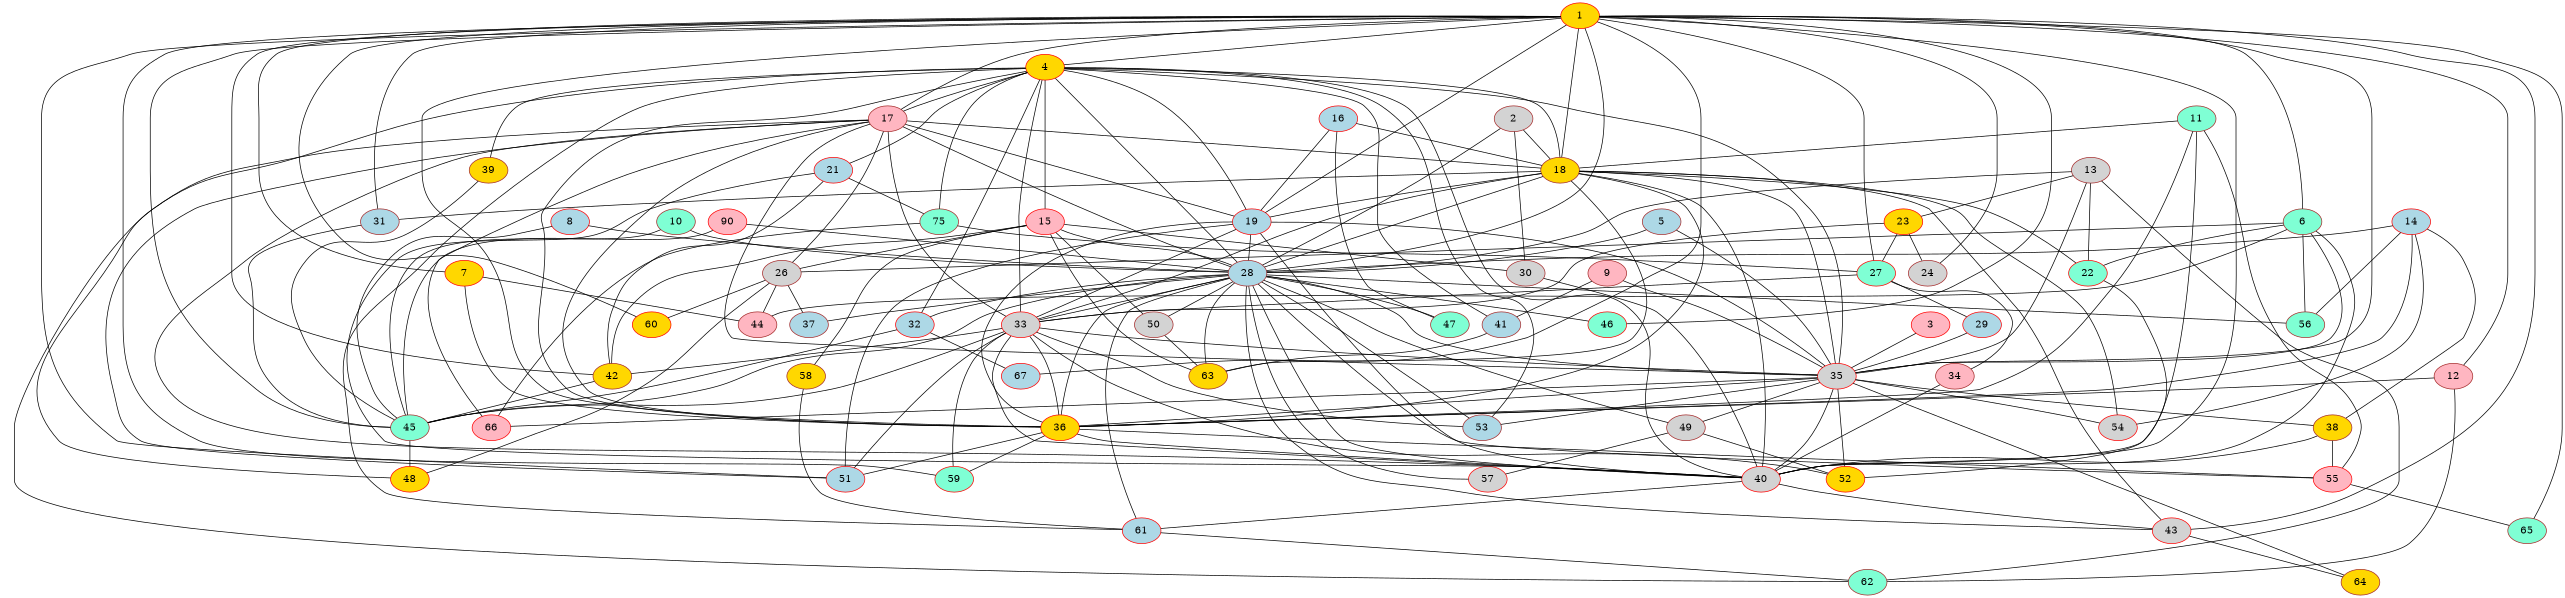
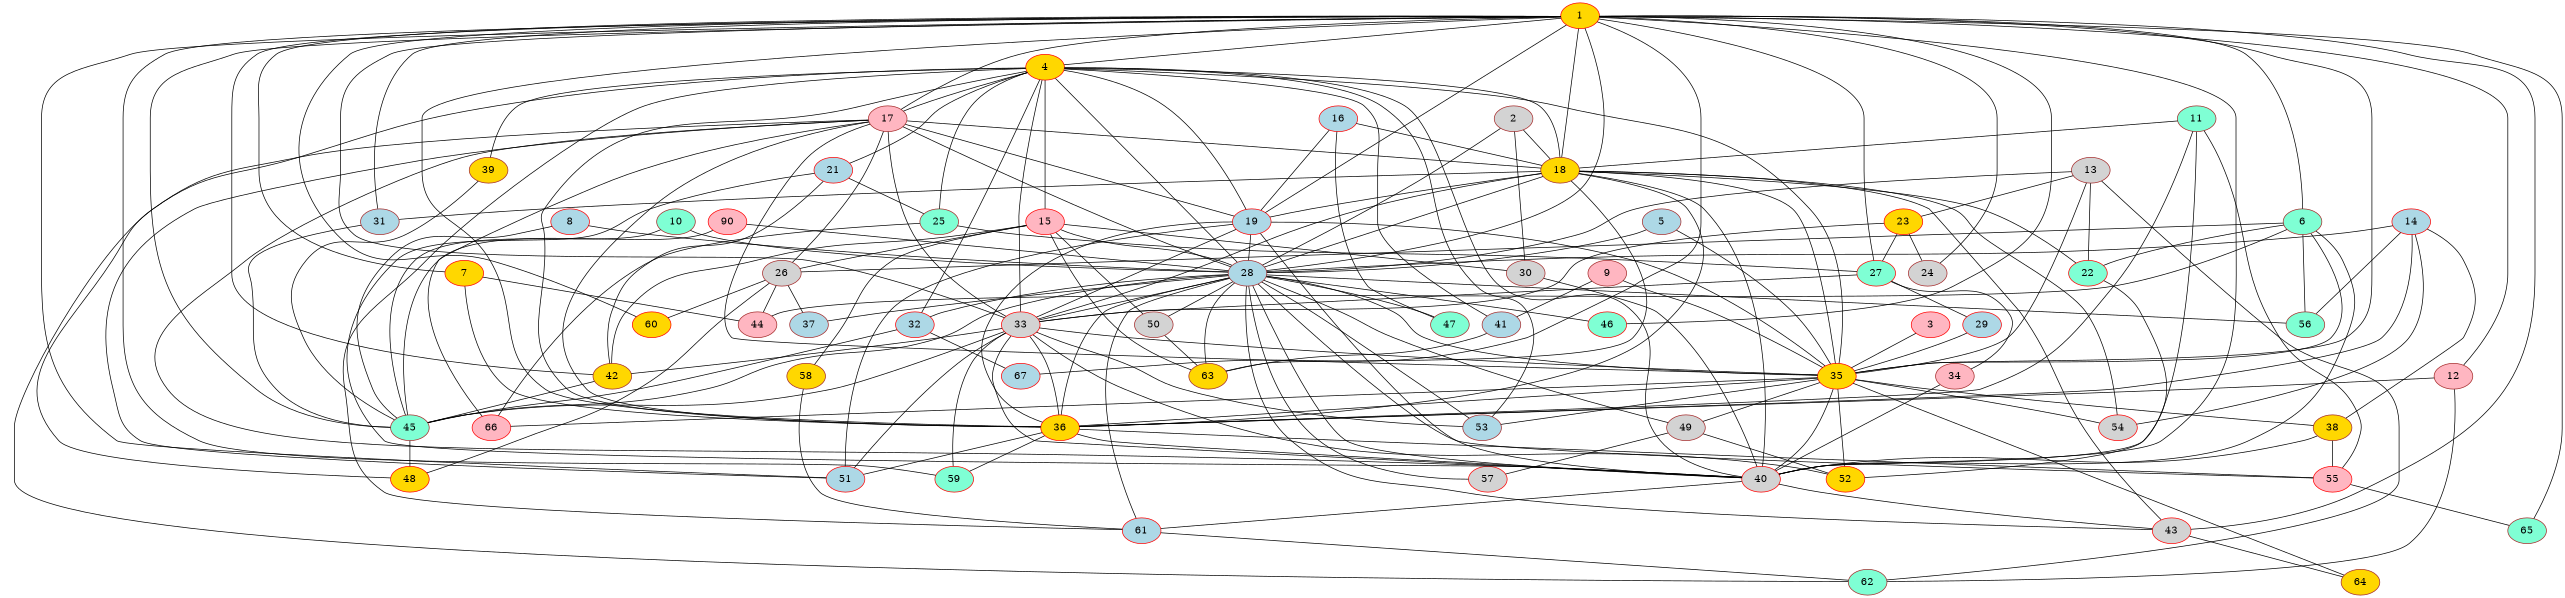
none -> (388, 55)
(939, 222) -> (939, 222)
(1837, 376) -> (1837, 376)
